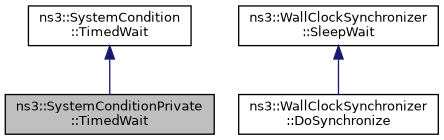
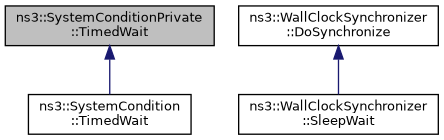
(110, 77) -> (110, 77)
(338, 77) -> (338, 77)
